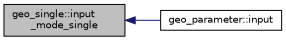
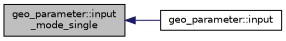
(64, 20) -> (64, 20)
